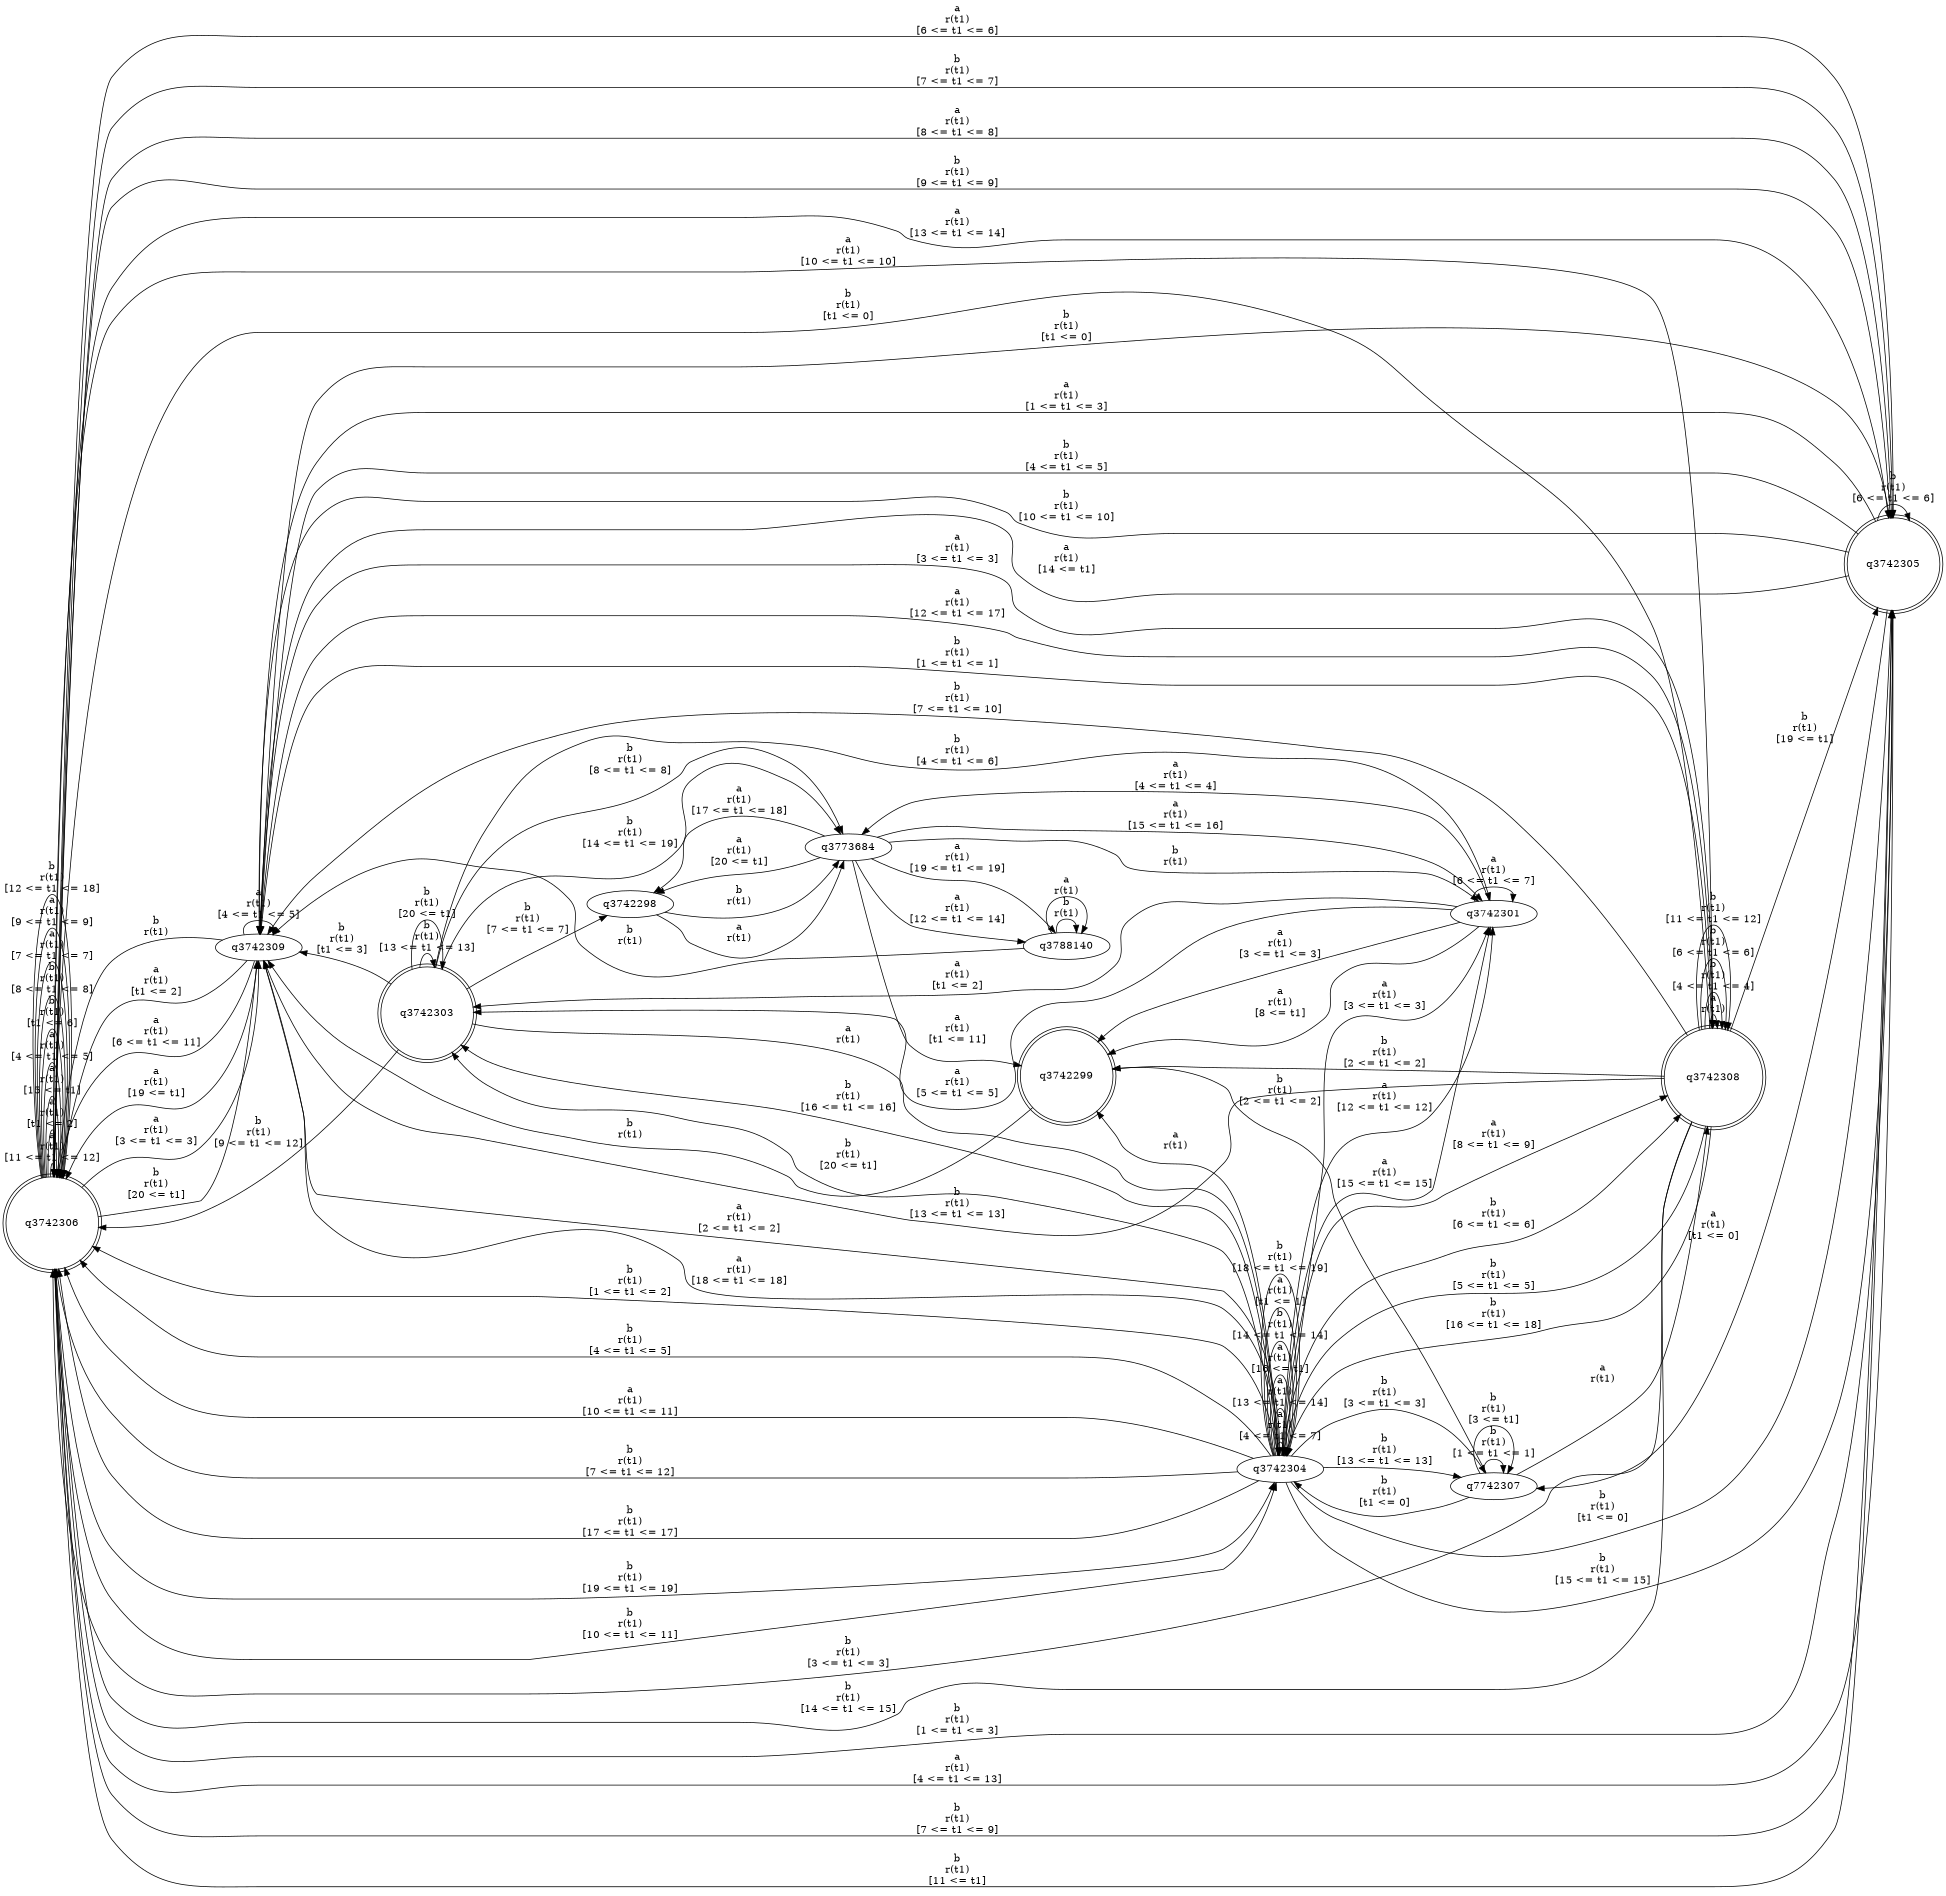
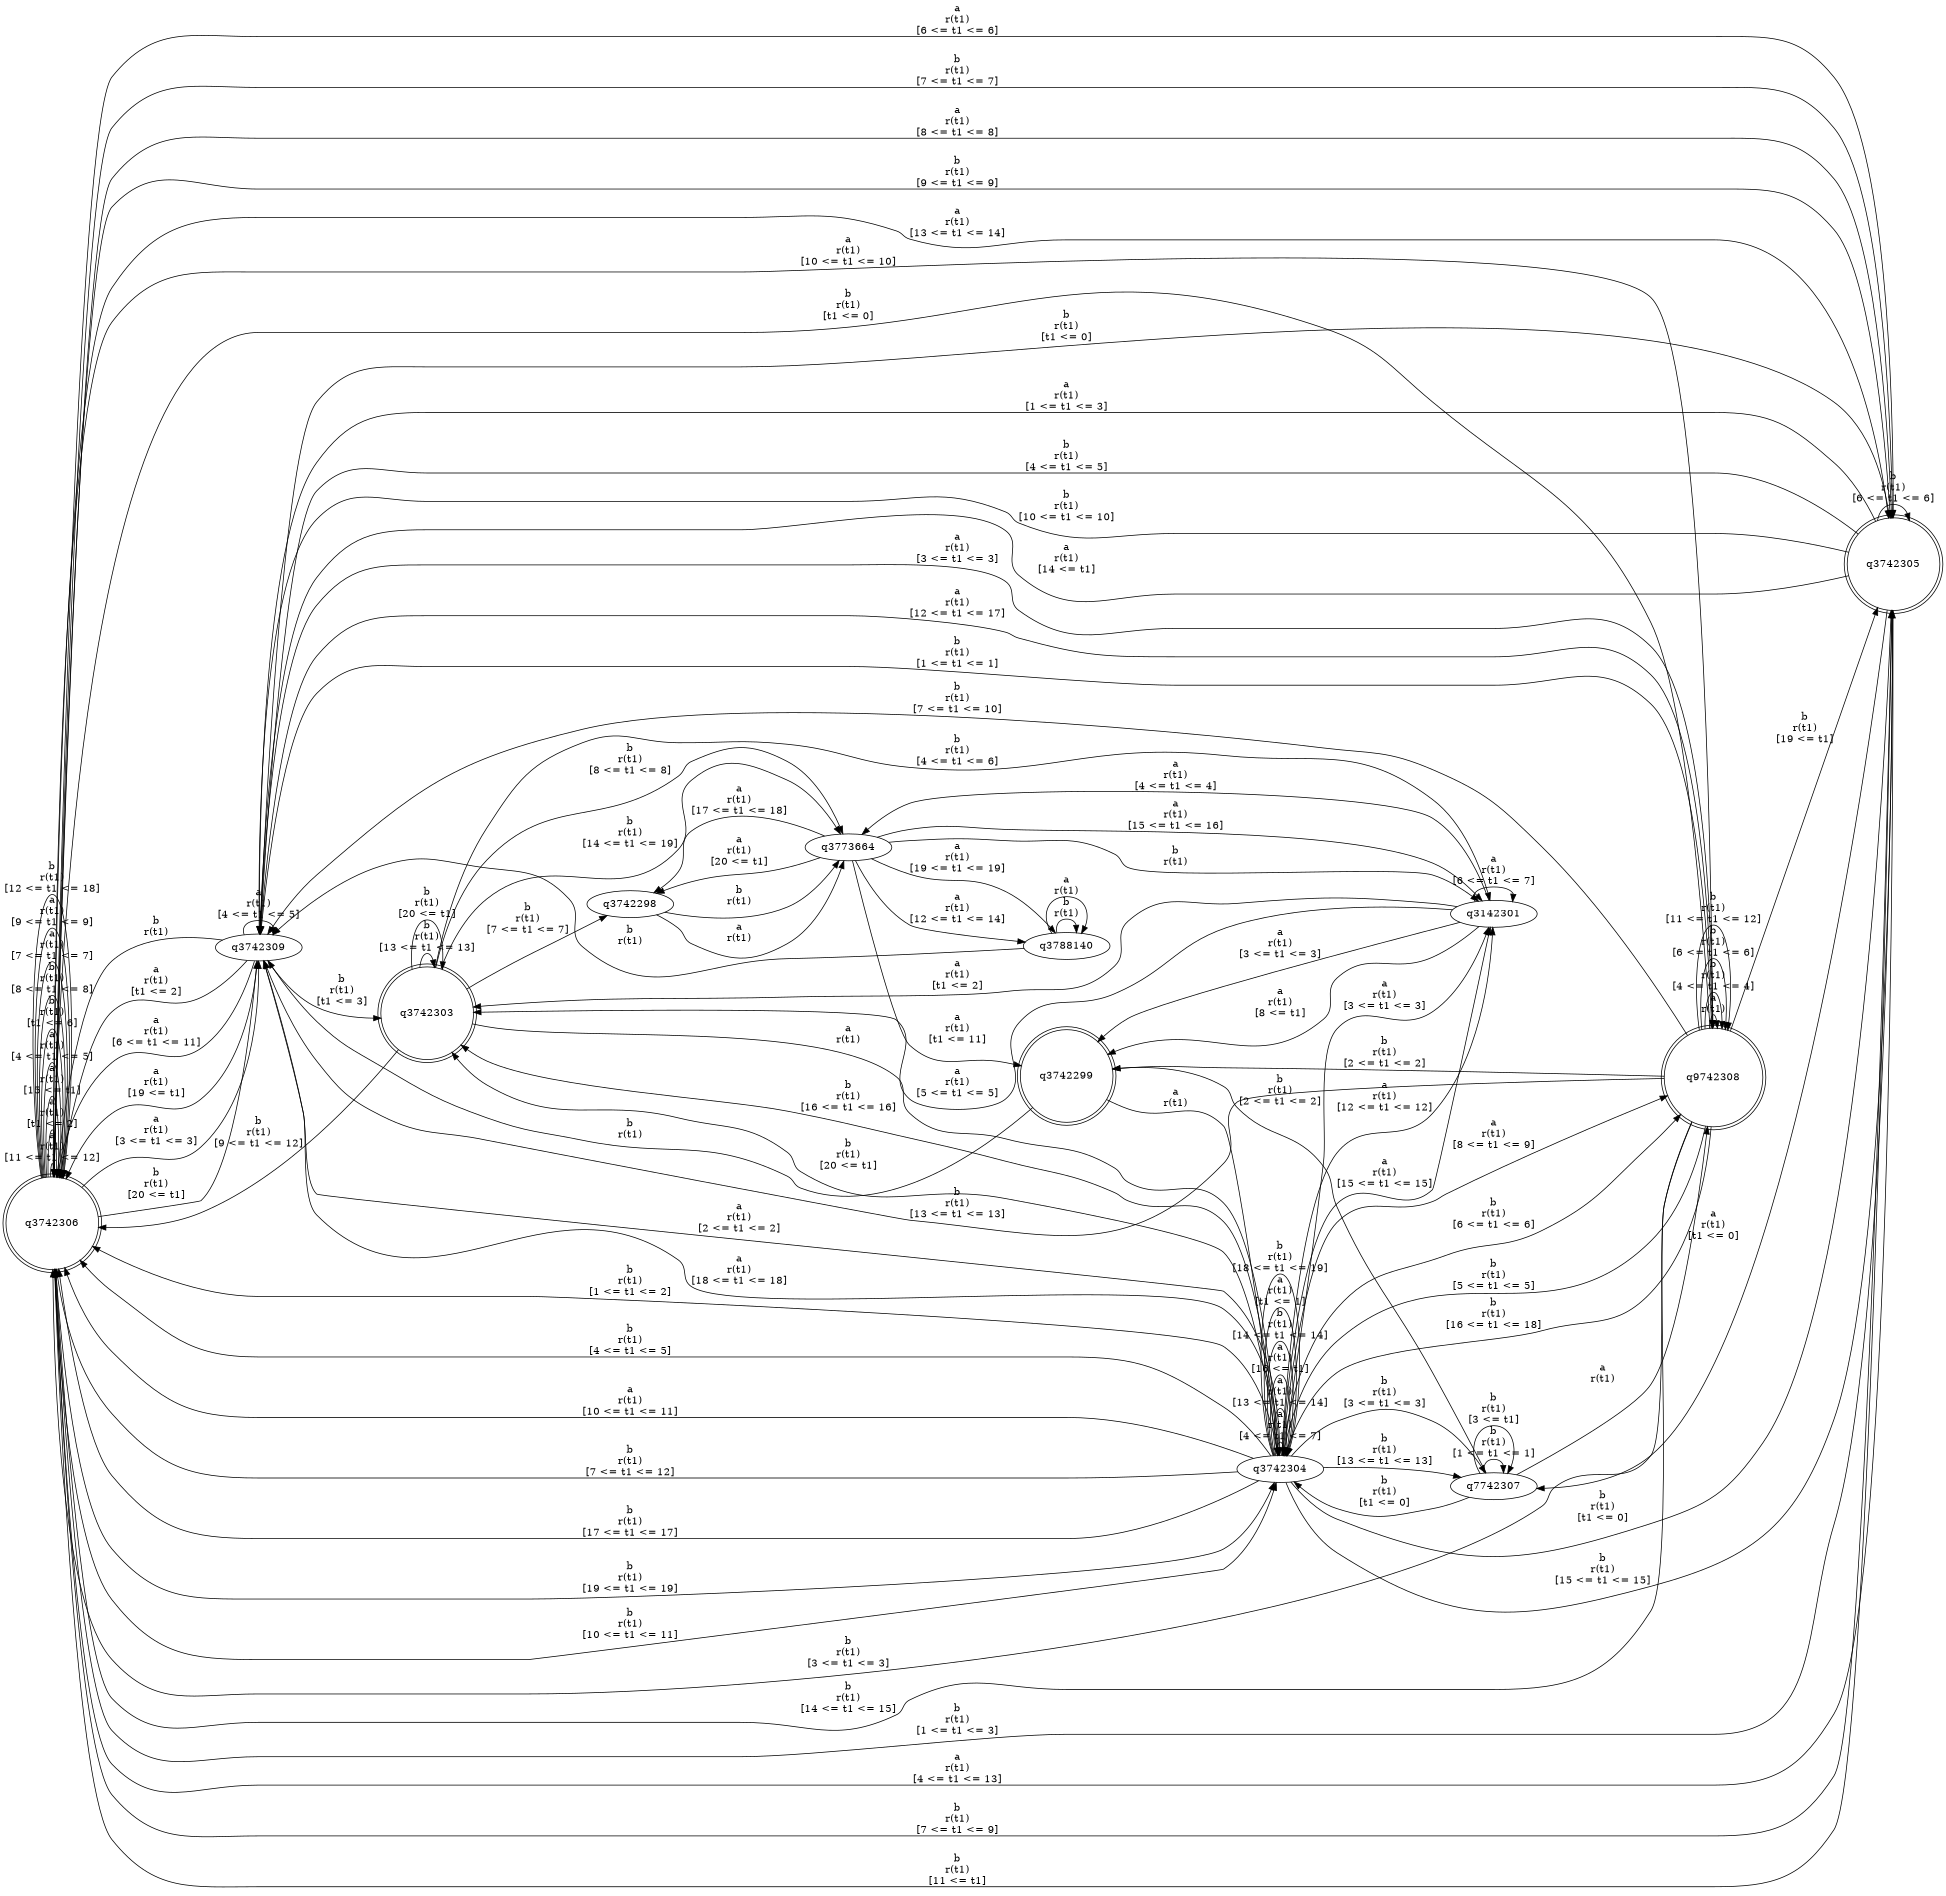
(848, 847) -> (848, 847)
(1494, 914) -> (1494, 914)
(351, 964) -> (312, 1005)
(1714, 1077) -> (1714, 1077)
(1249, 1244) -> (1245, 1225)
